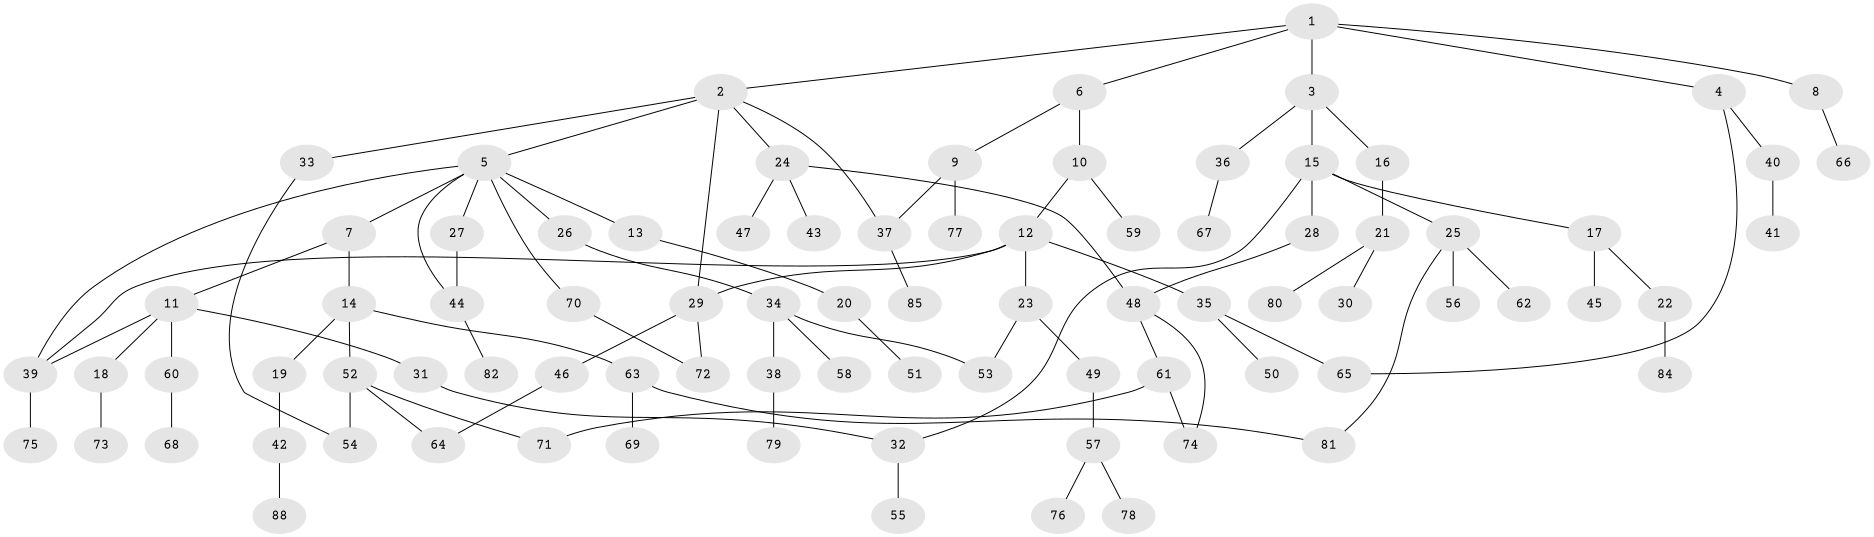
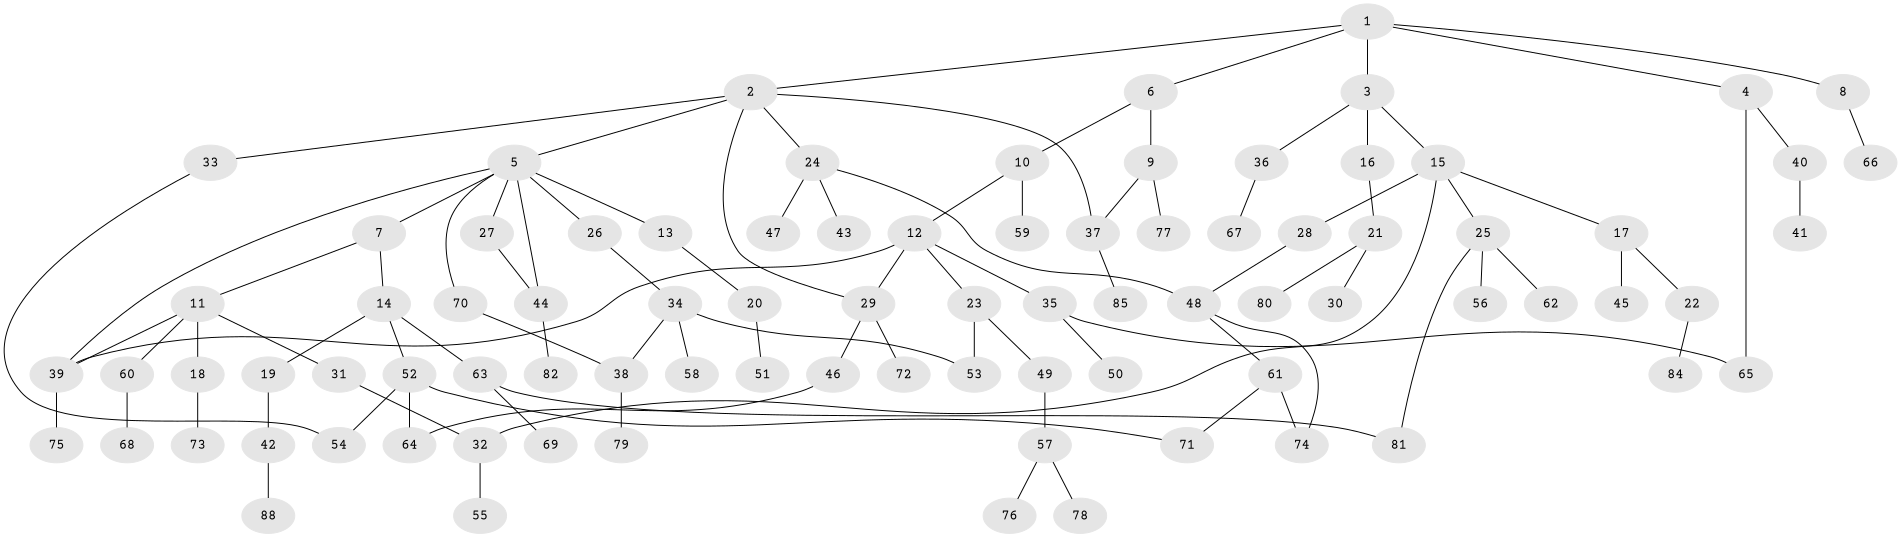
(641, 340) -> (539, 337)
